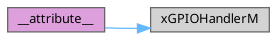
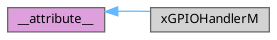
(121, 28) -> (134, 11)
